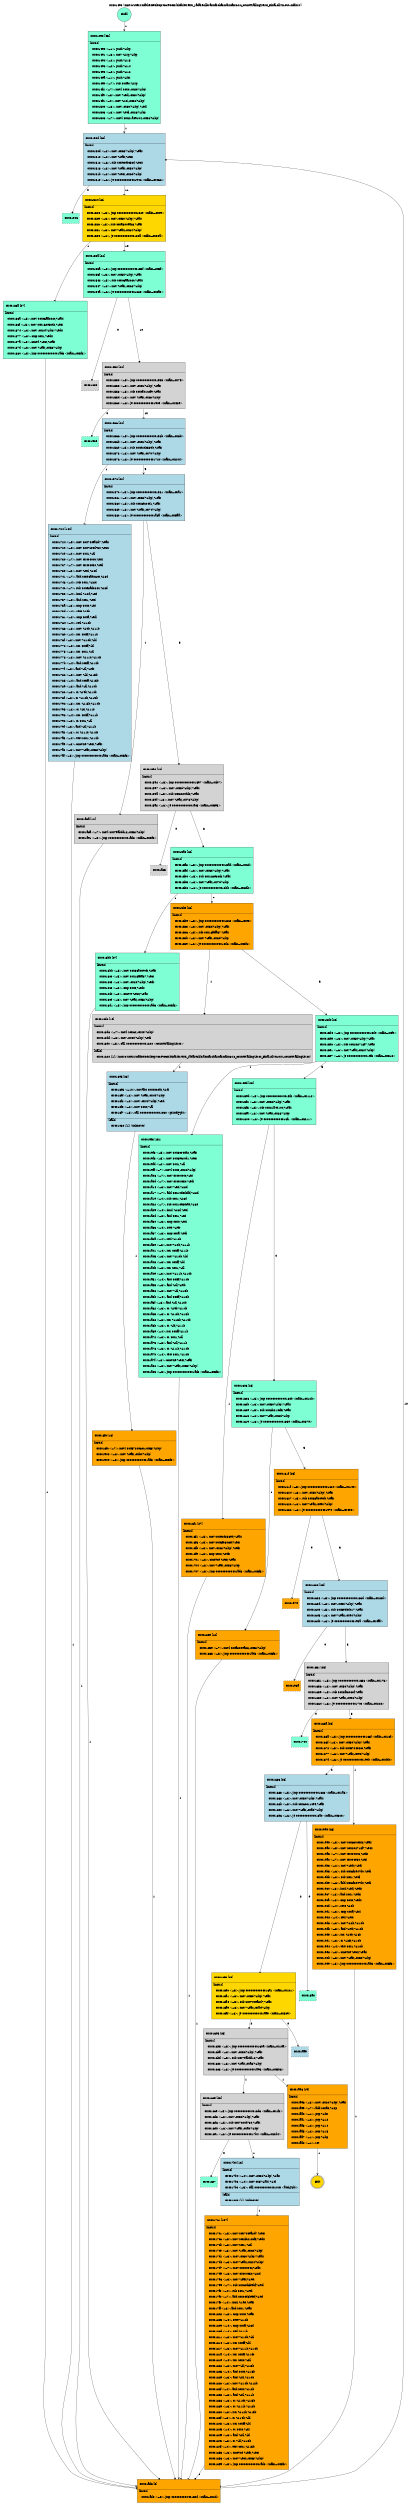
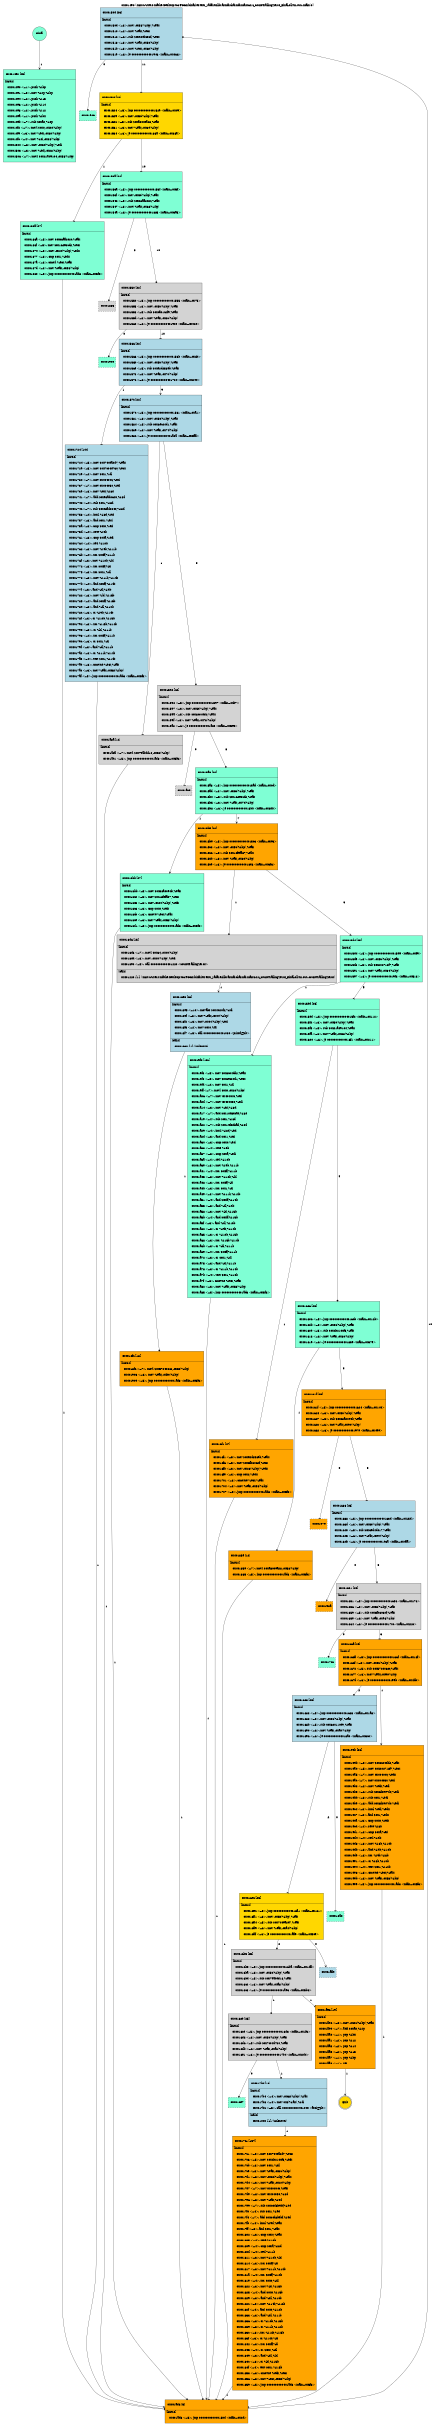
(124, 128) -> none
